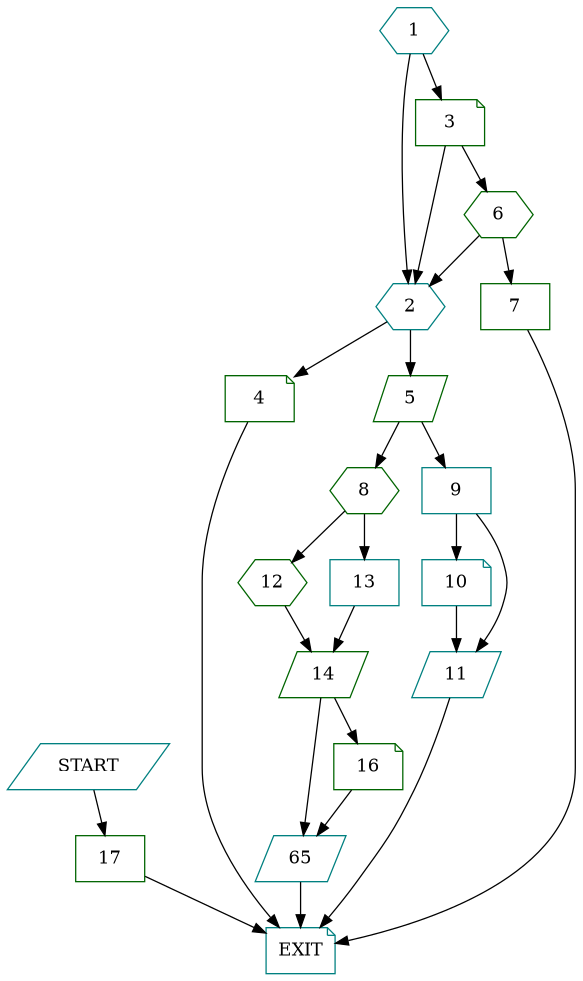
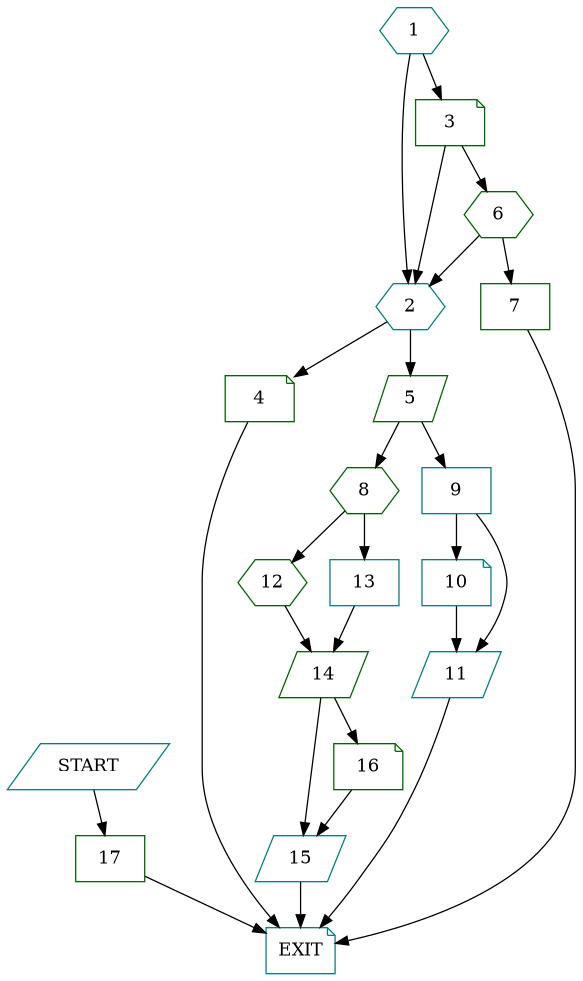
(301, 859) -> (301, 859)
